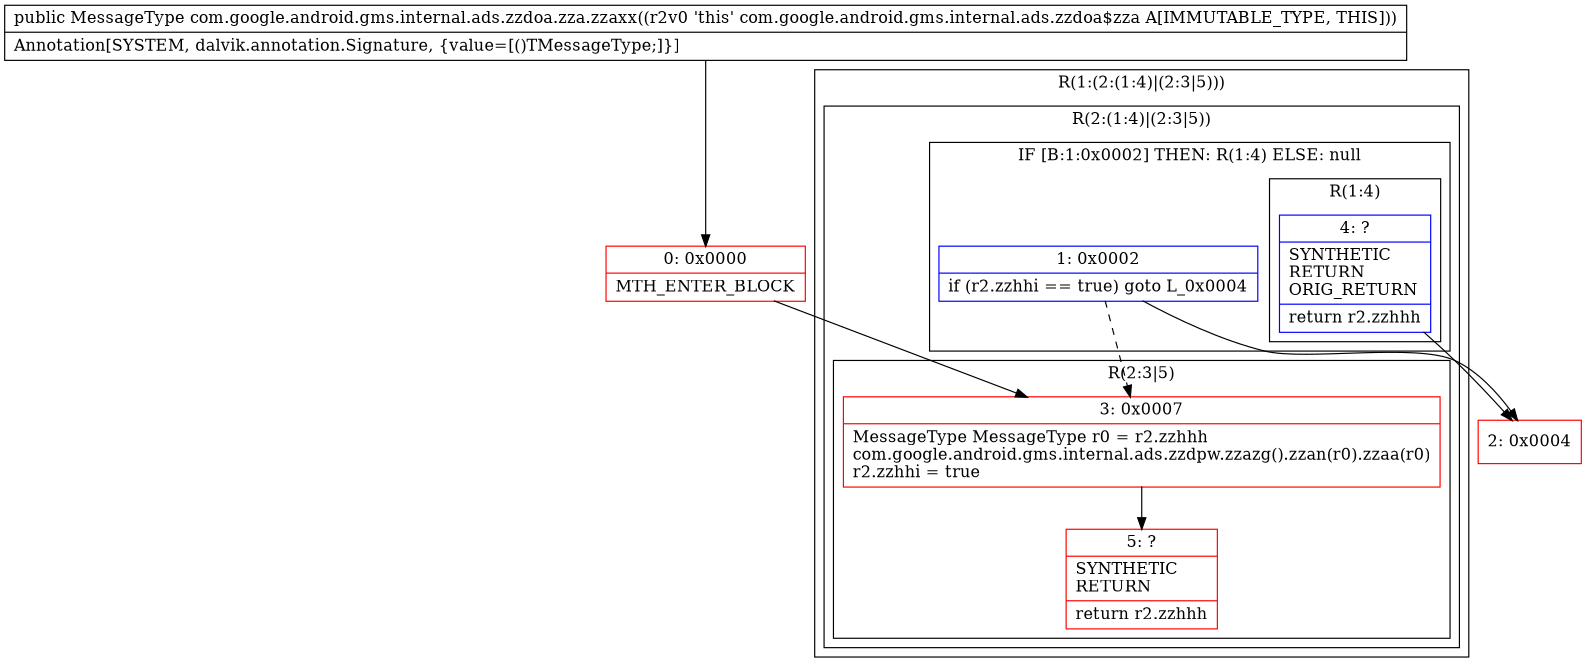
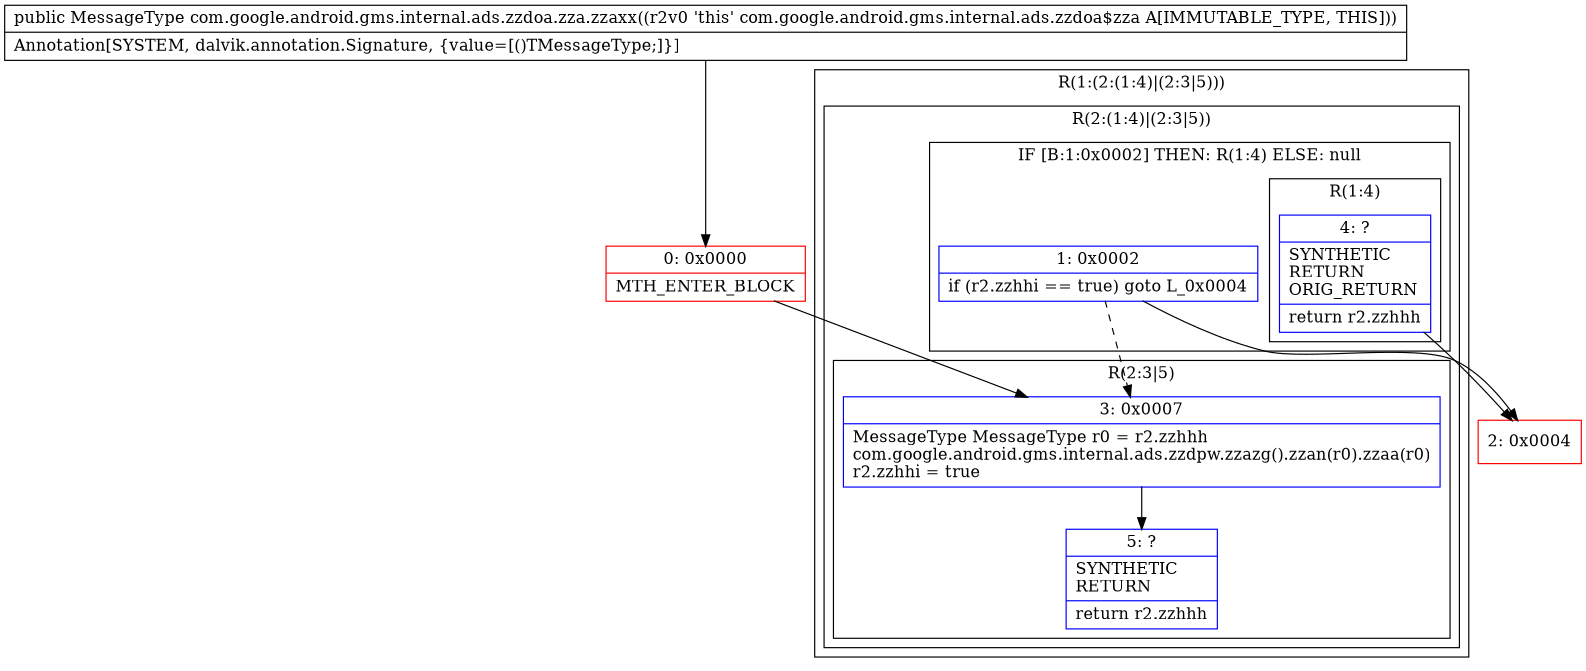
(1142, 442) -> (1142, 442)
(1142, 579) -> (1142, 579)
